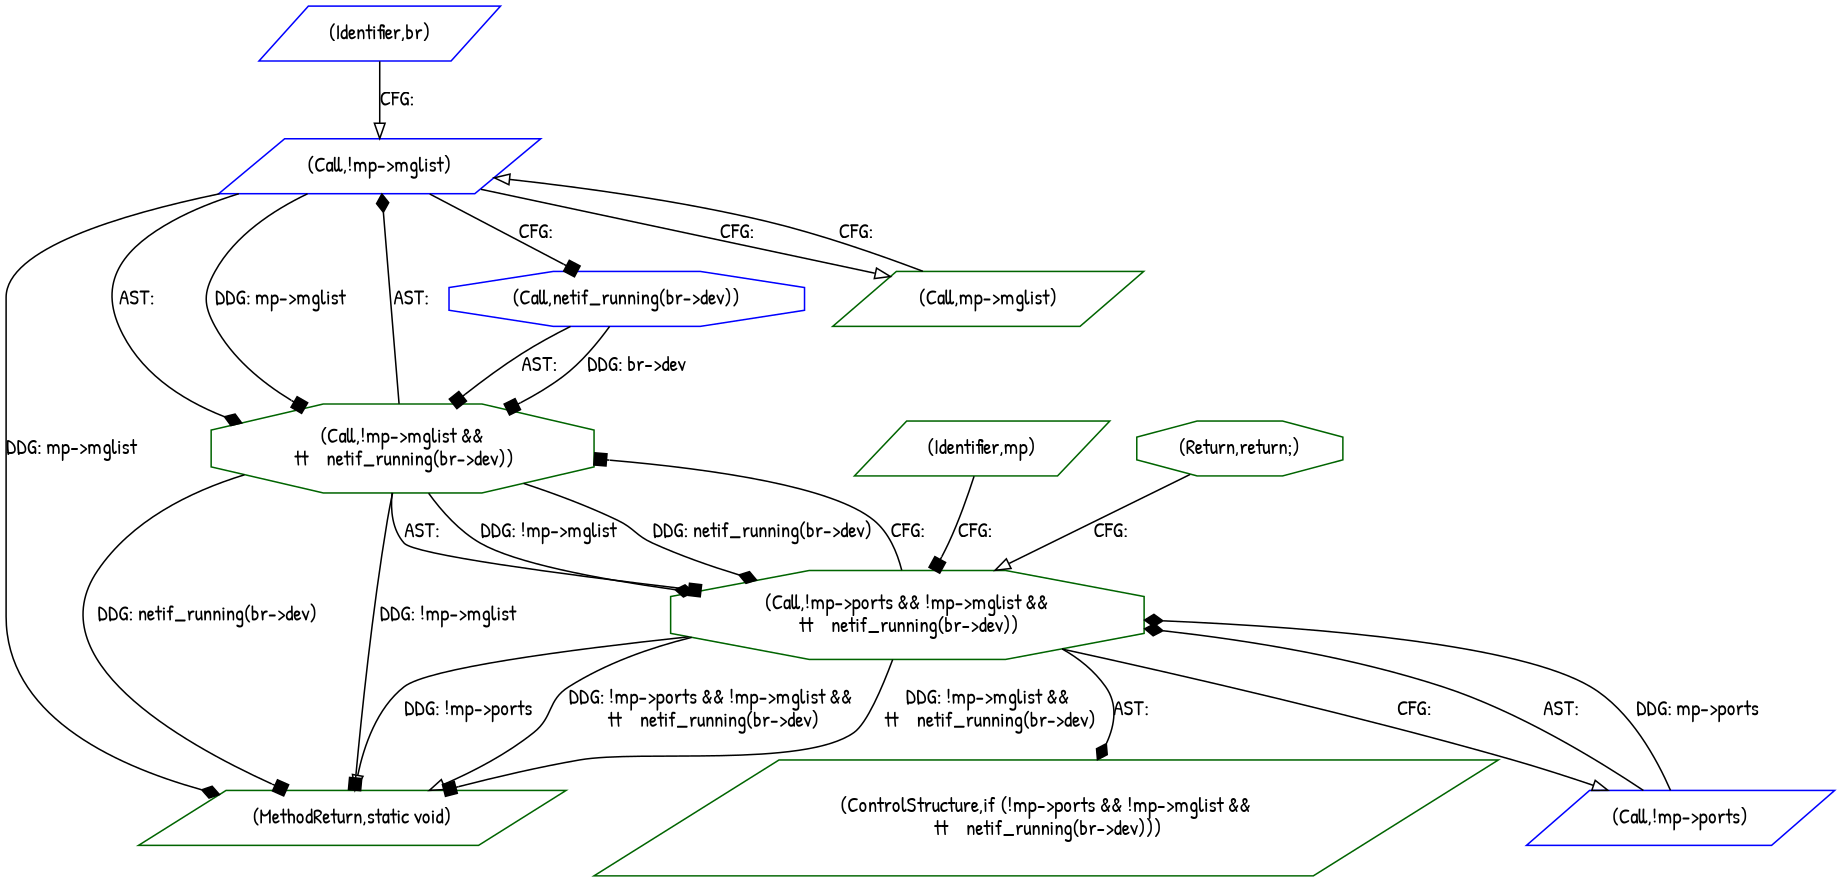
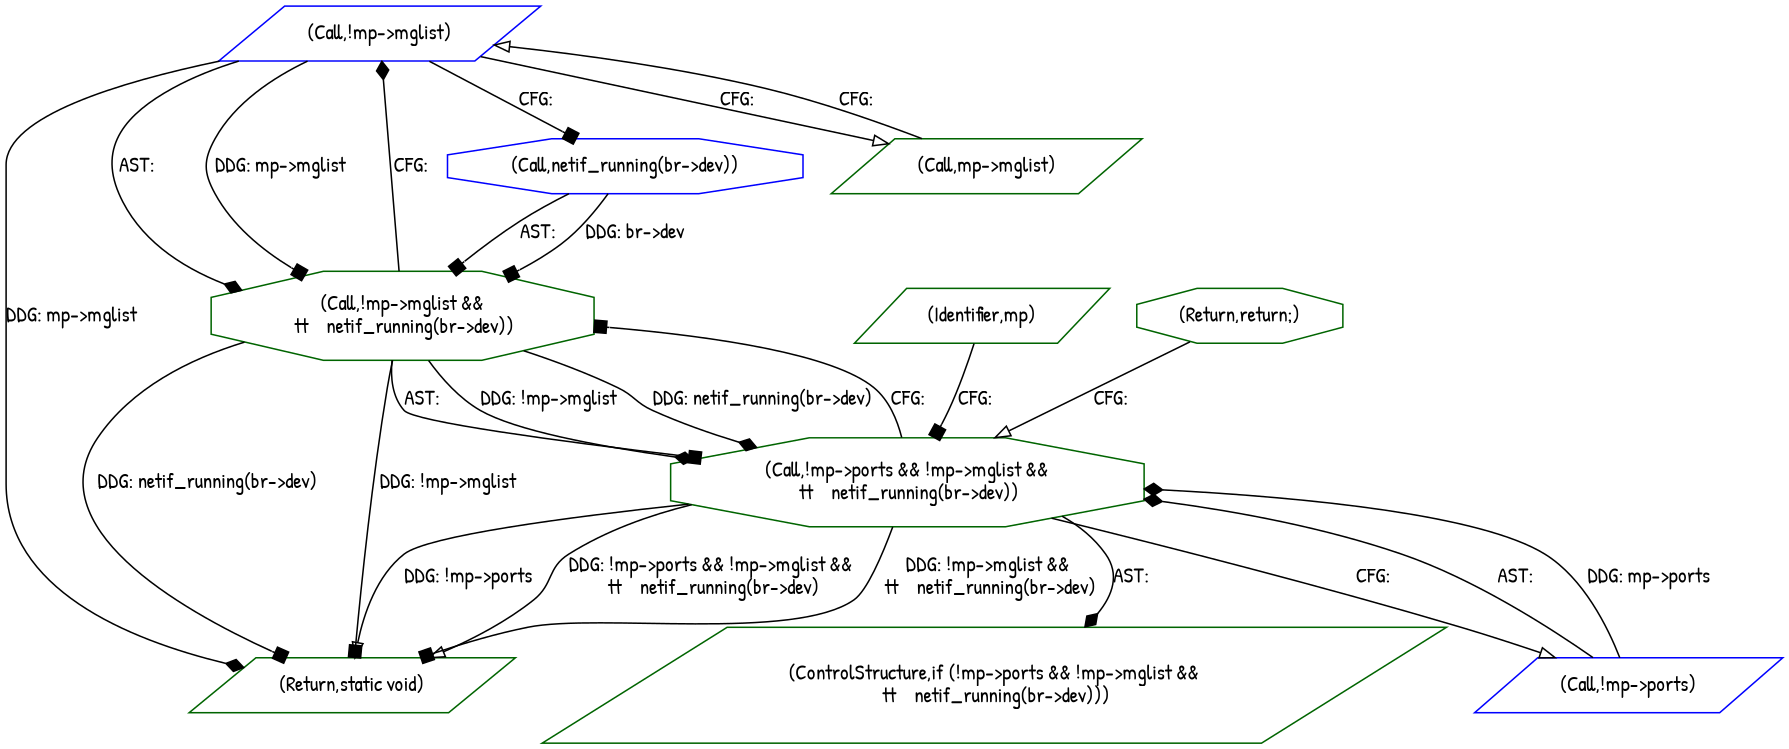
(380, 34) -> none
(414, 299) -> (413, 166)
(352, 818) -> (352, 685)
